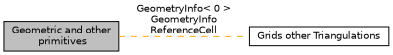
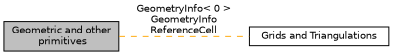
(319, 36) -> (319, 36)
